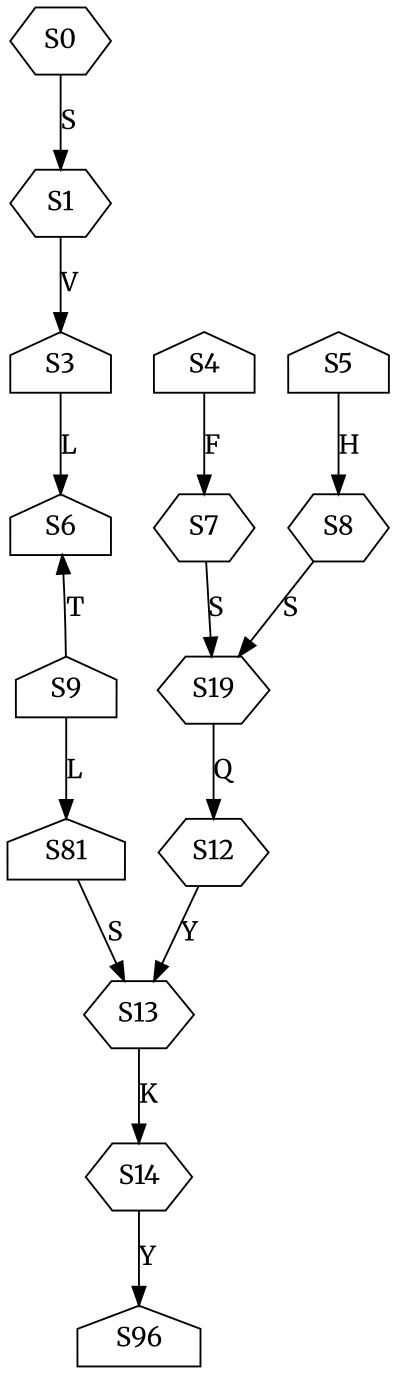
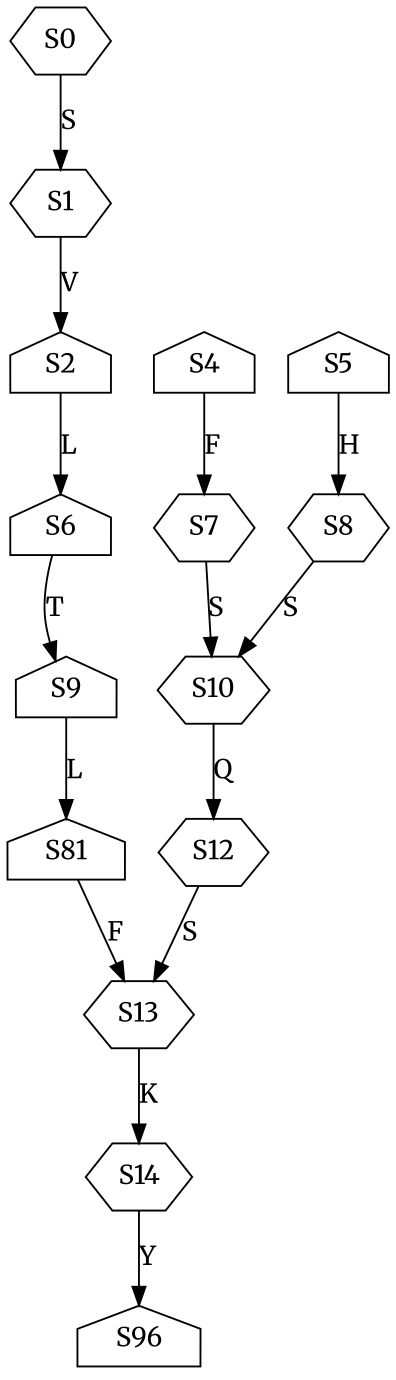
(61, 366) -> (61, 366)
(65, 615) -> (45, 599)
(214, 690) -> (214, 690)
(116, 934) -> (116, 934)
(190, 934) -> (190, 934)
